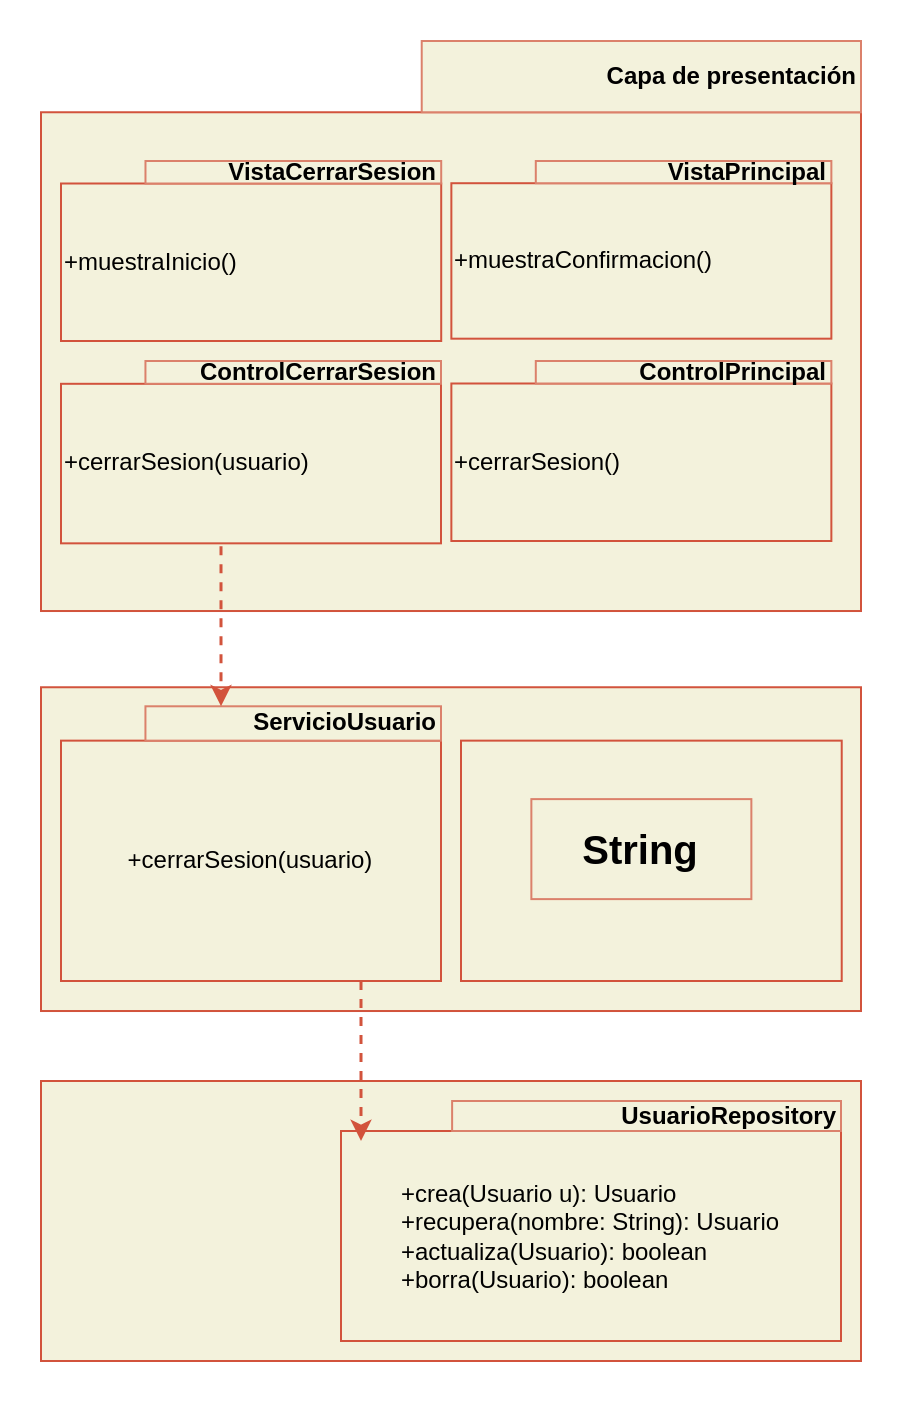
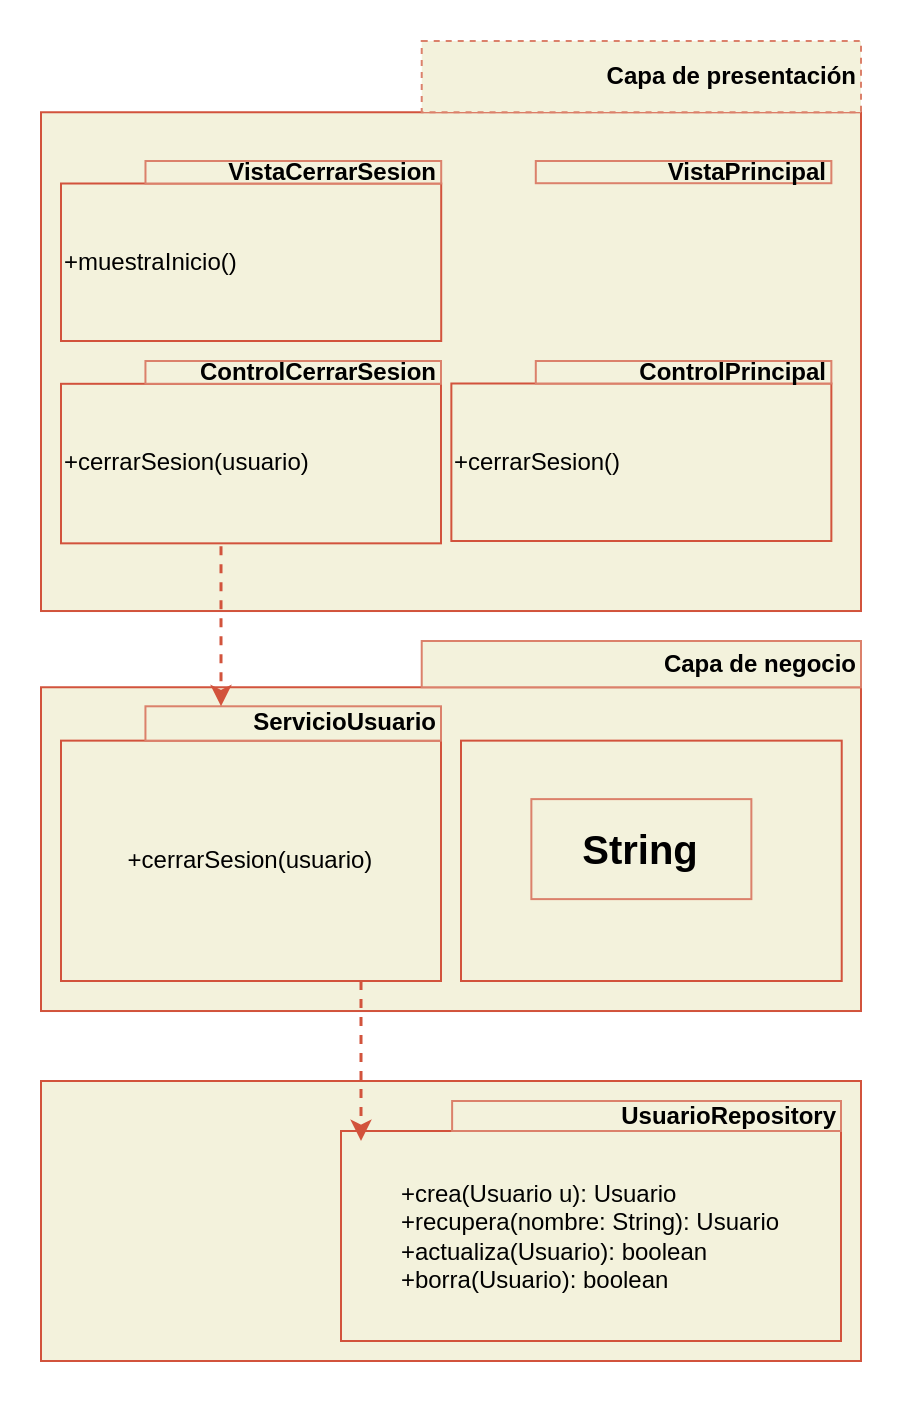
(641, 77) -> (641, 77)
(641, 261) -> none
none -> (641, 664)
